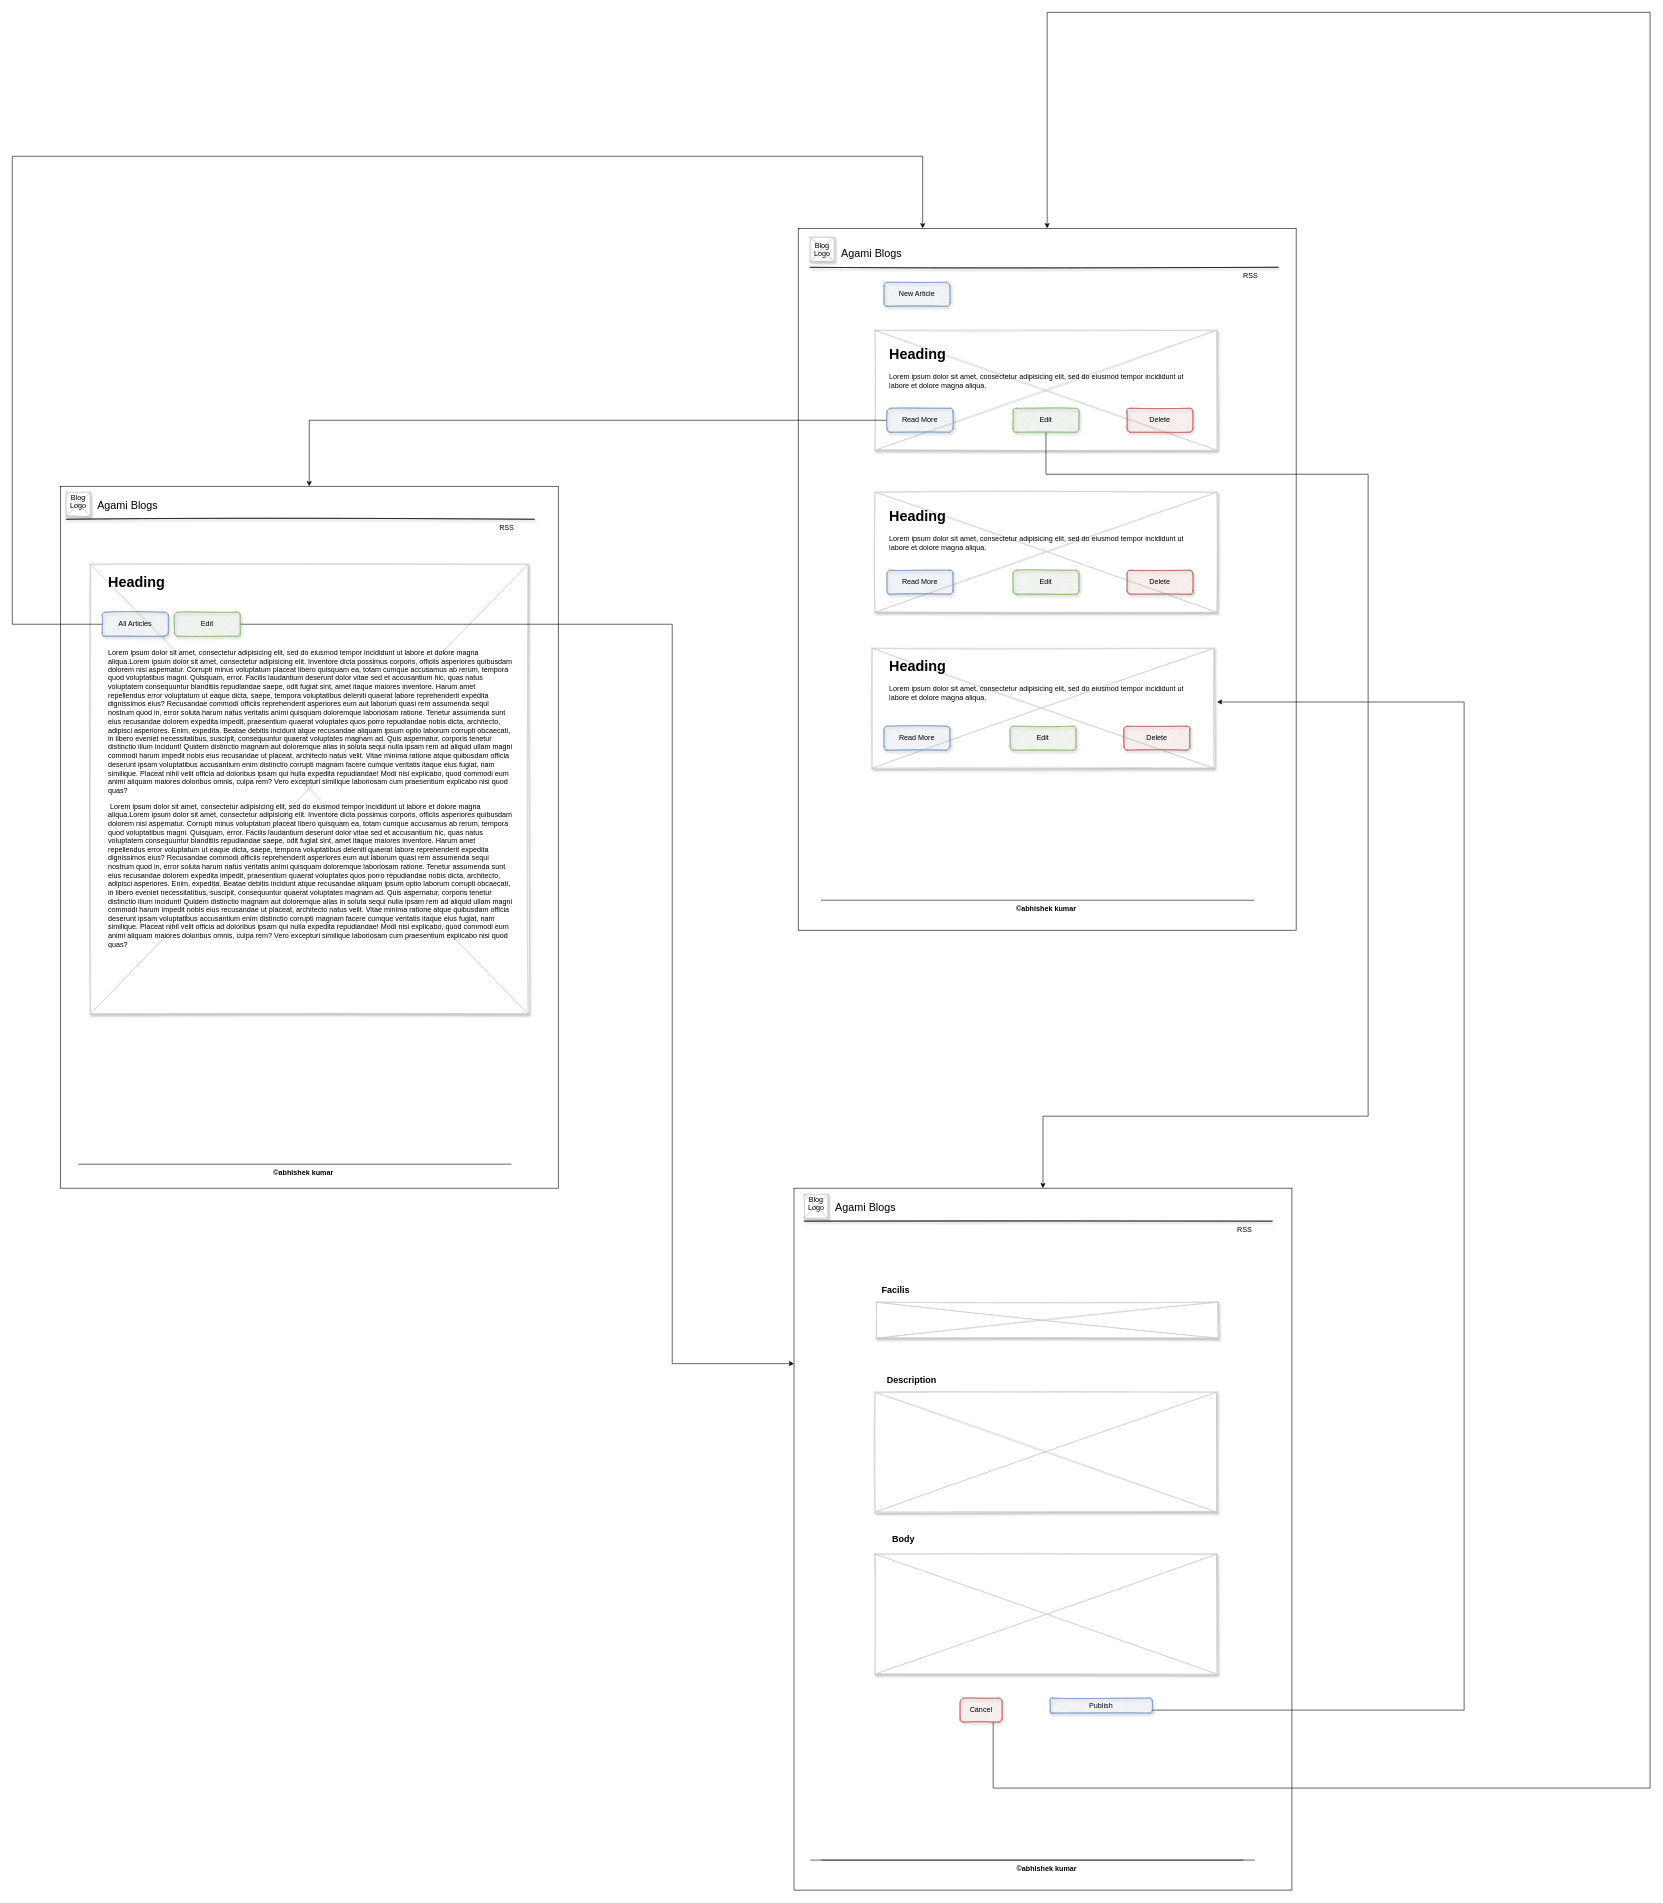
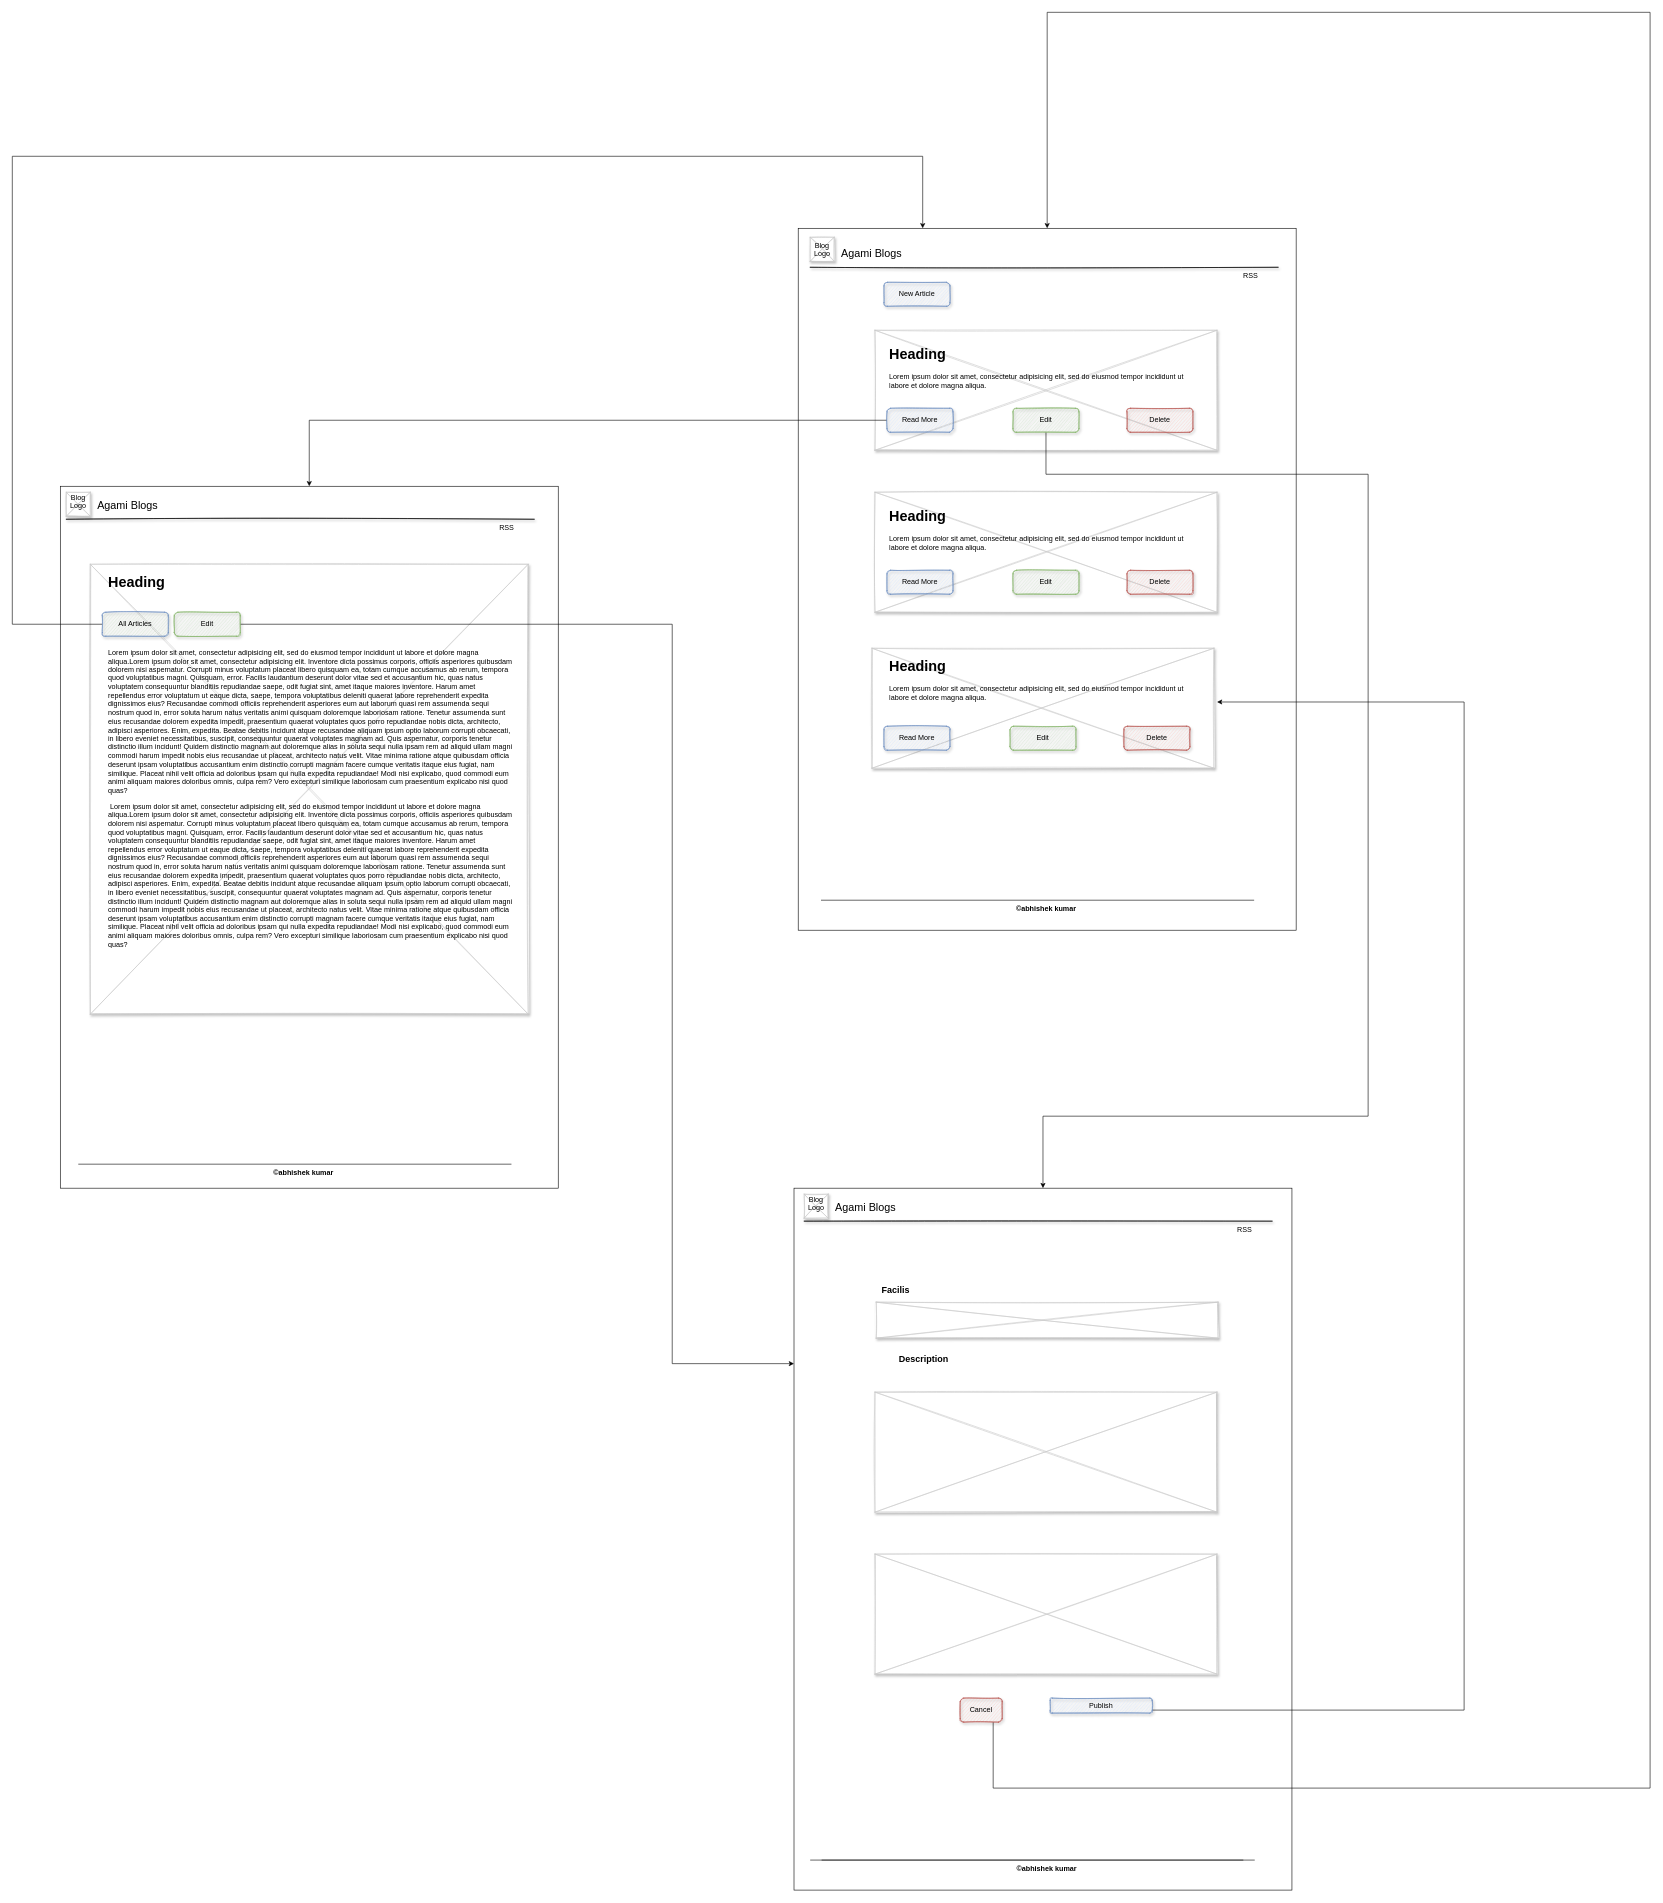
(135, 624) -> (135, 624)
(912, 1380) -> (924, 1359)
(903, 1539) -> none
